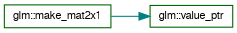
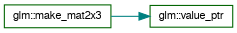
(58, 16) -> (58, 16)
